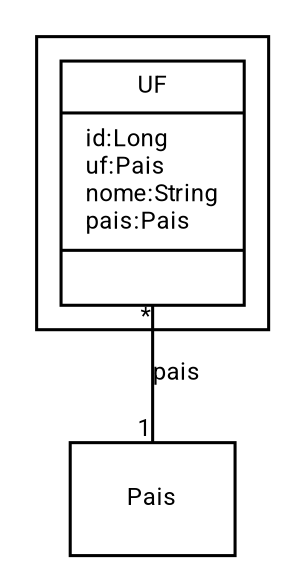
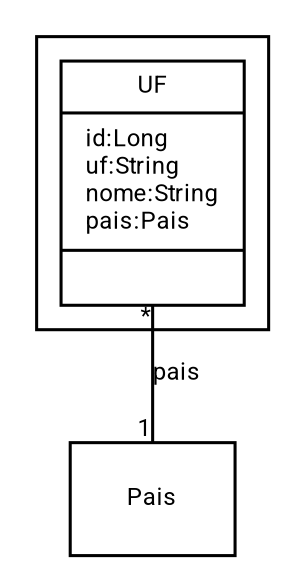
(127, 166) -> (133, 166)
